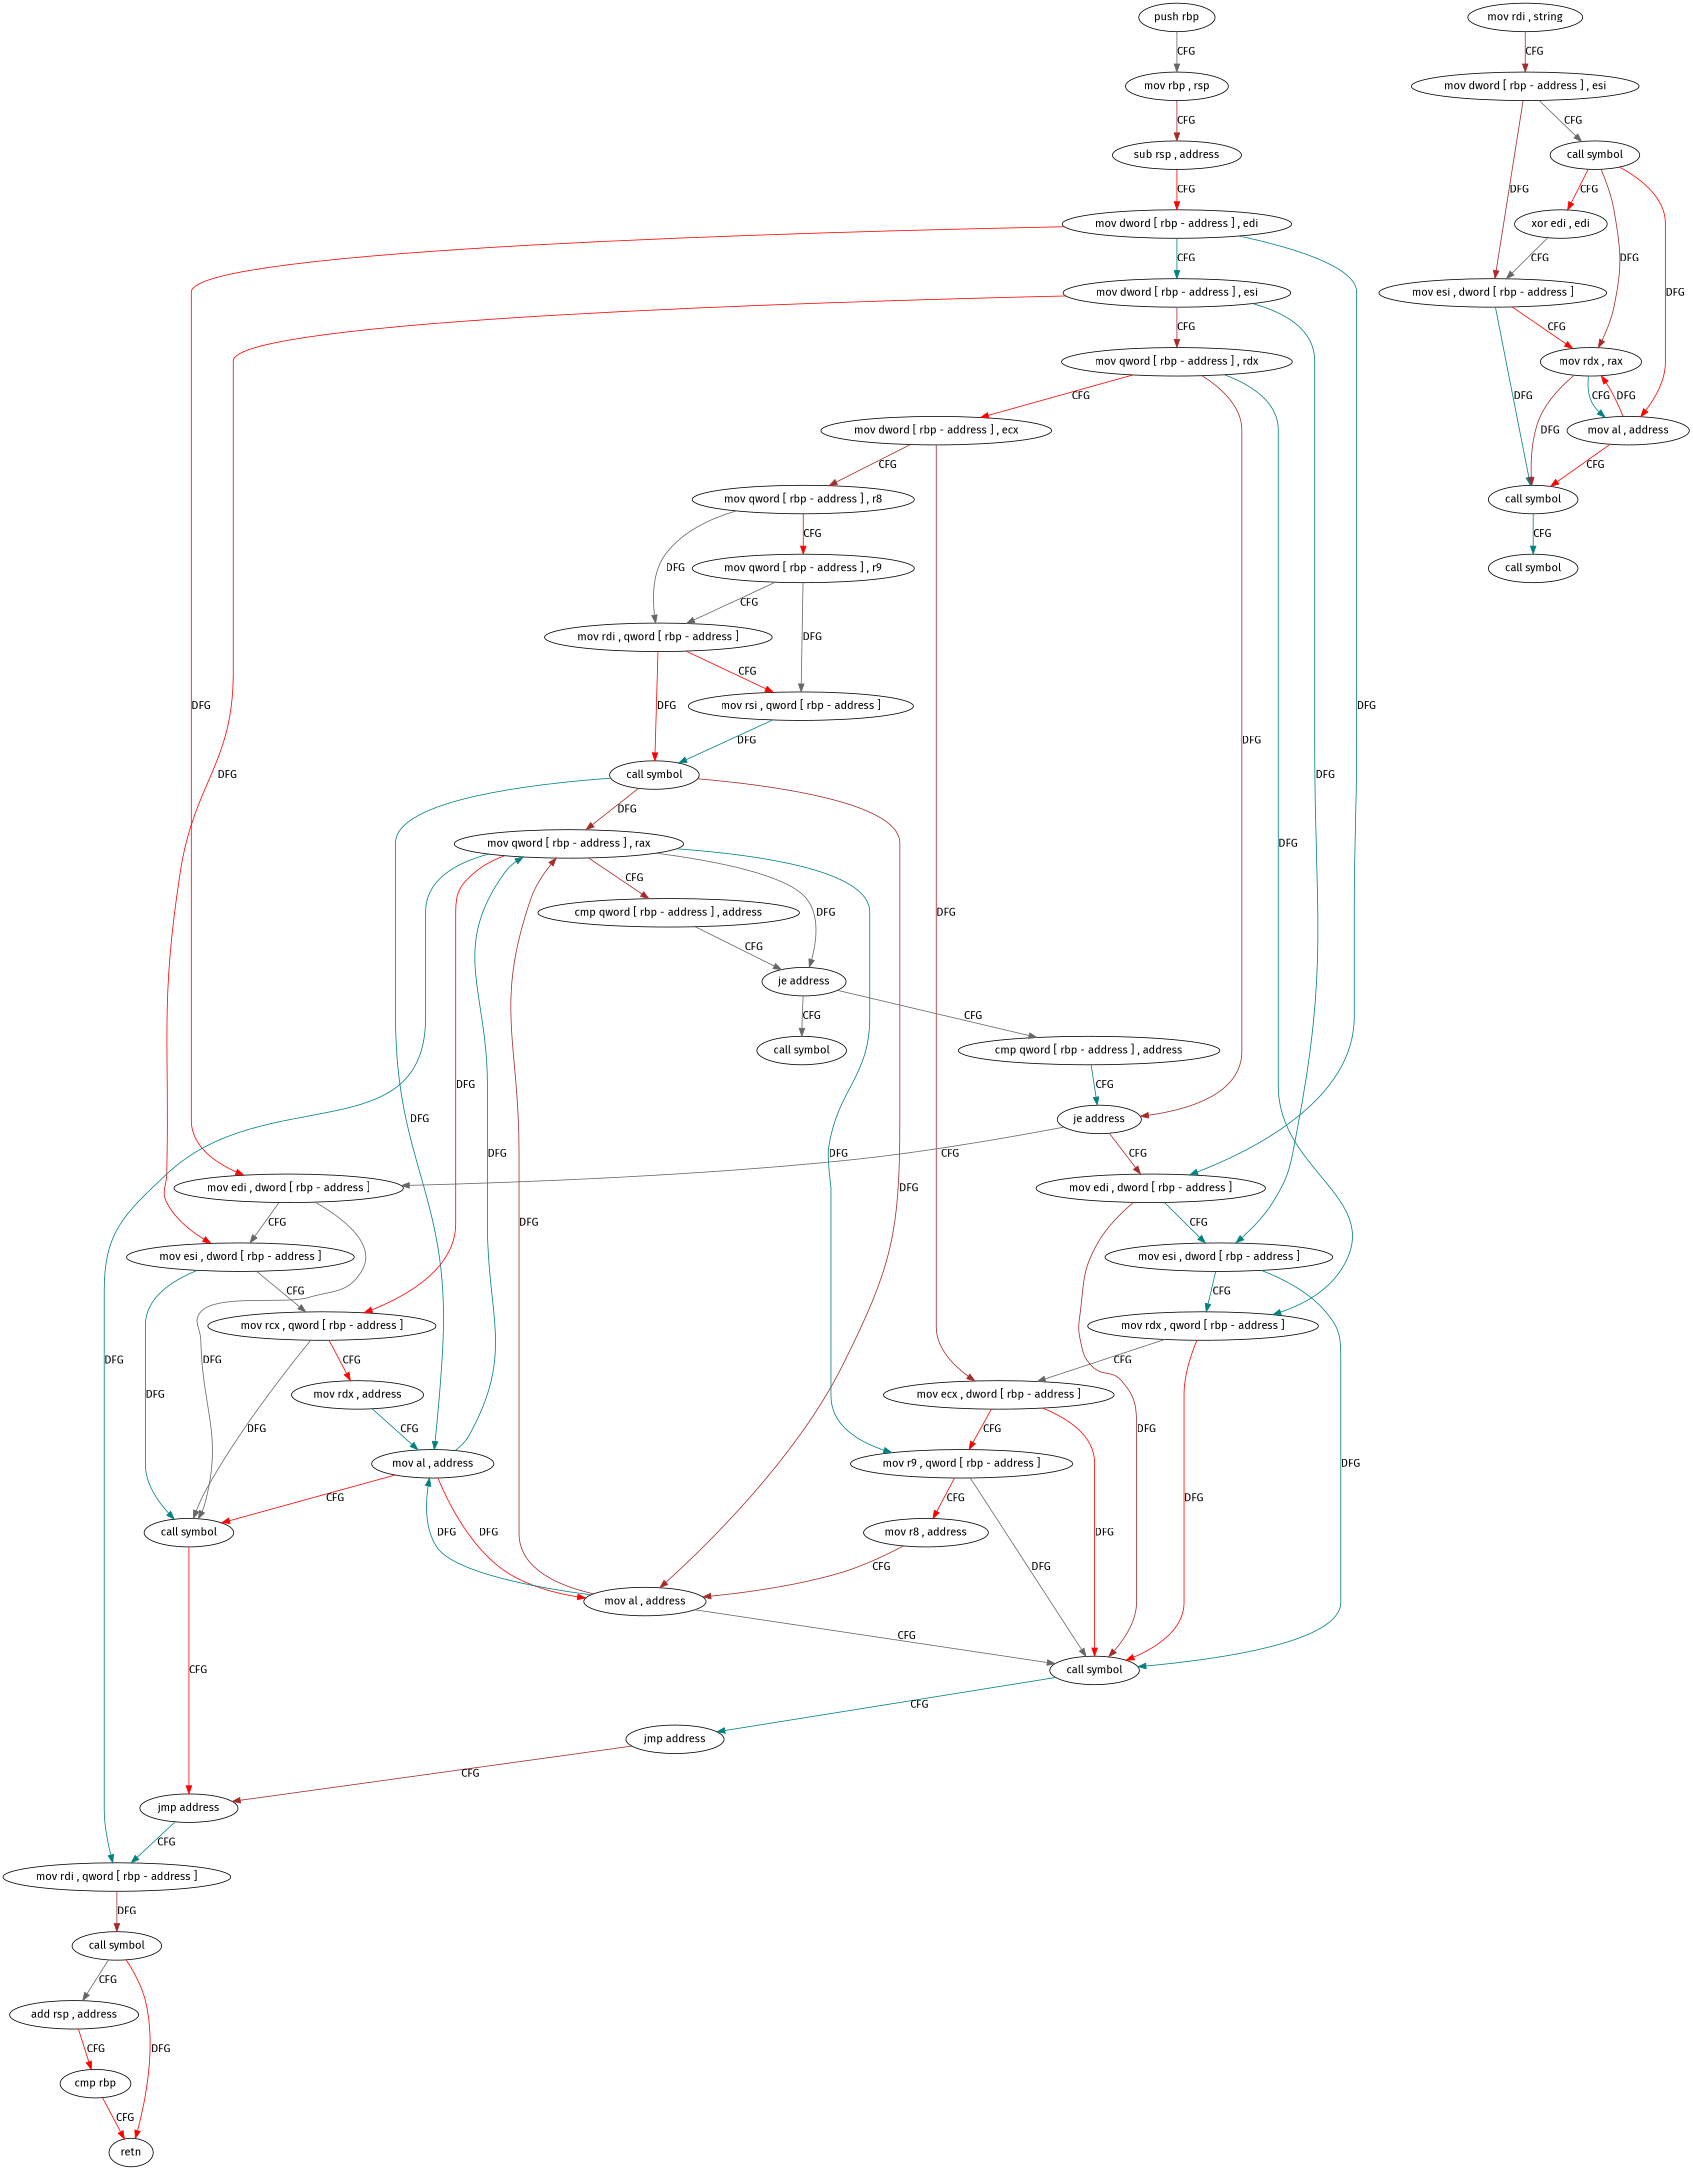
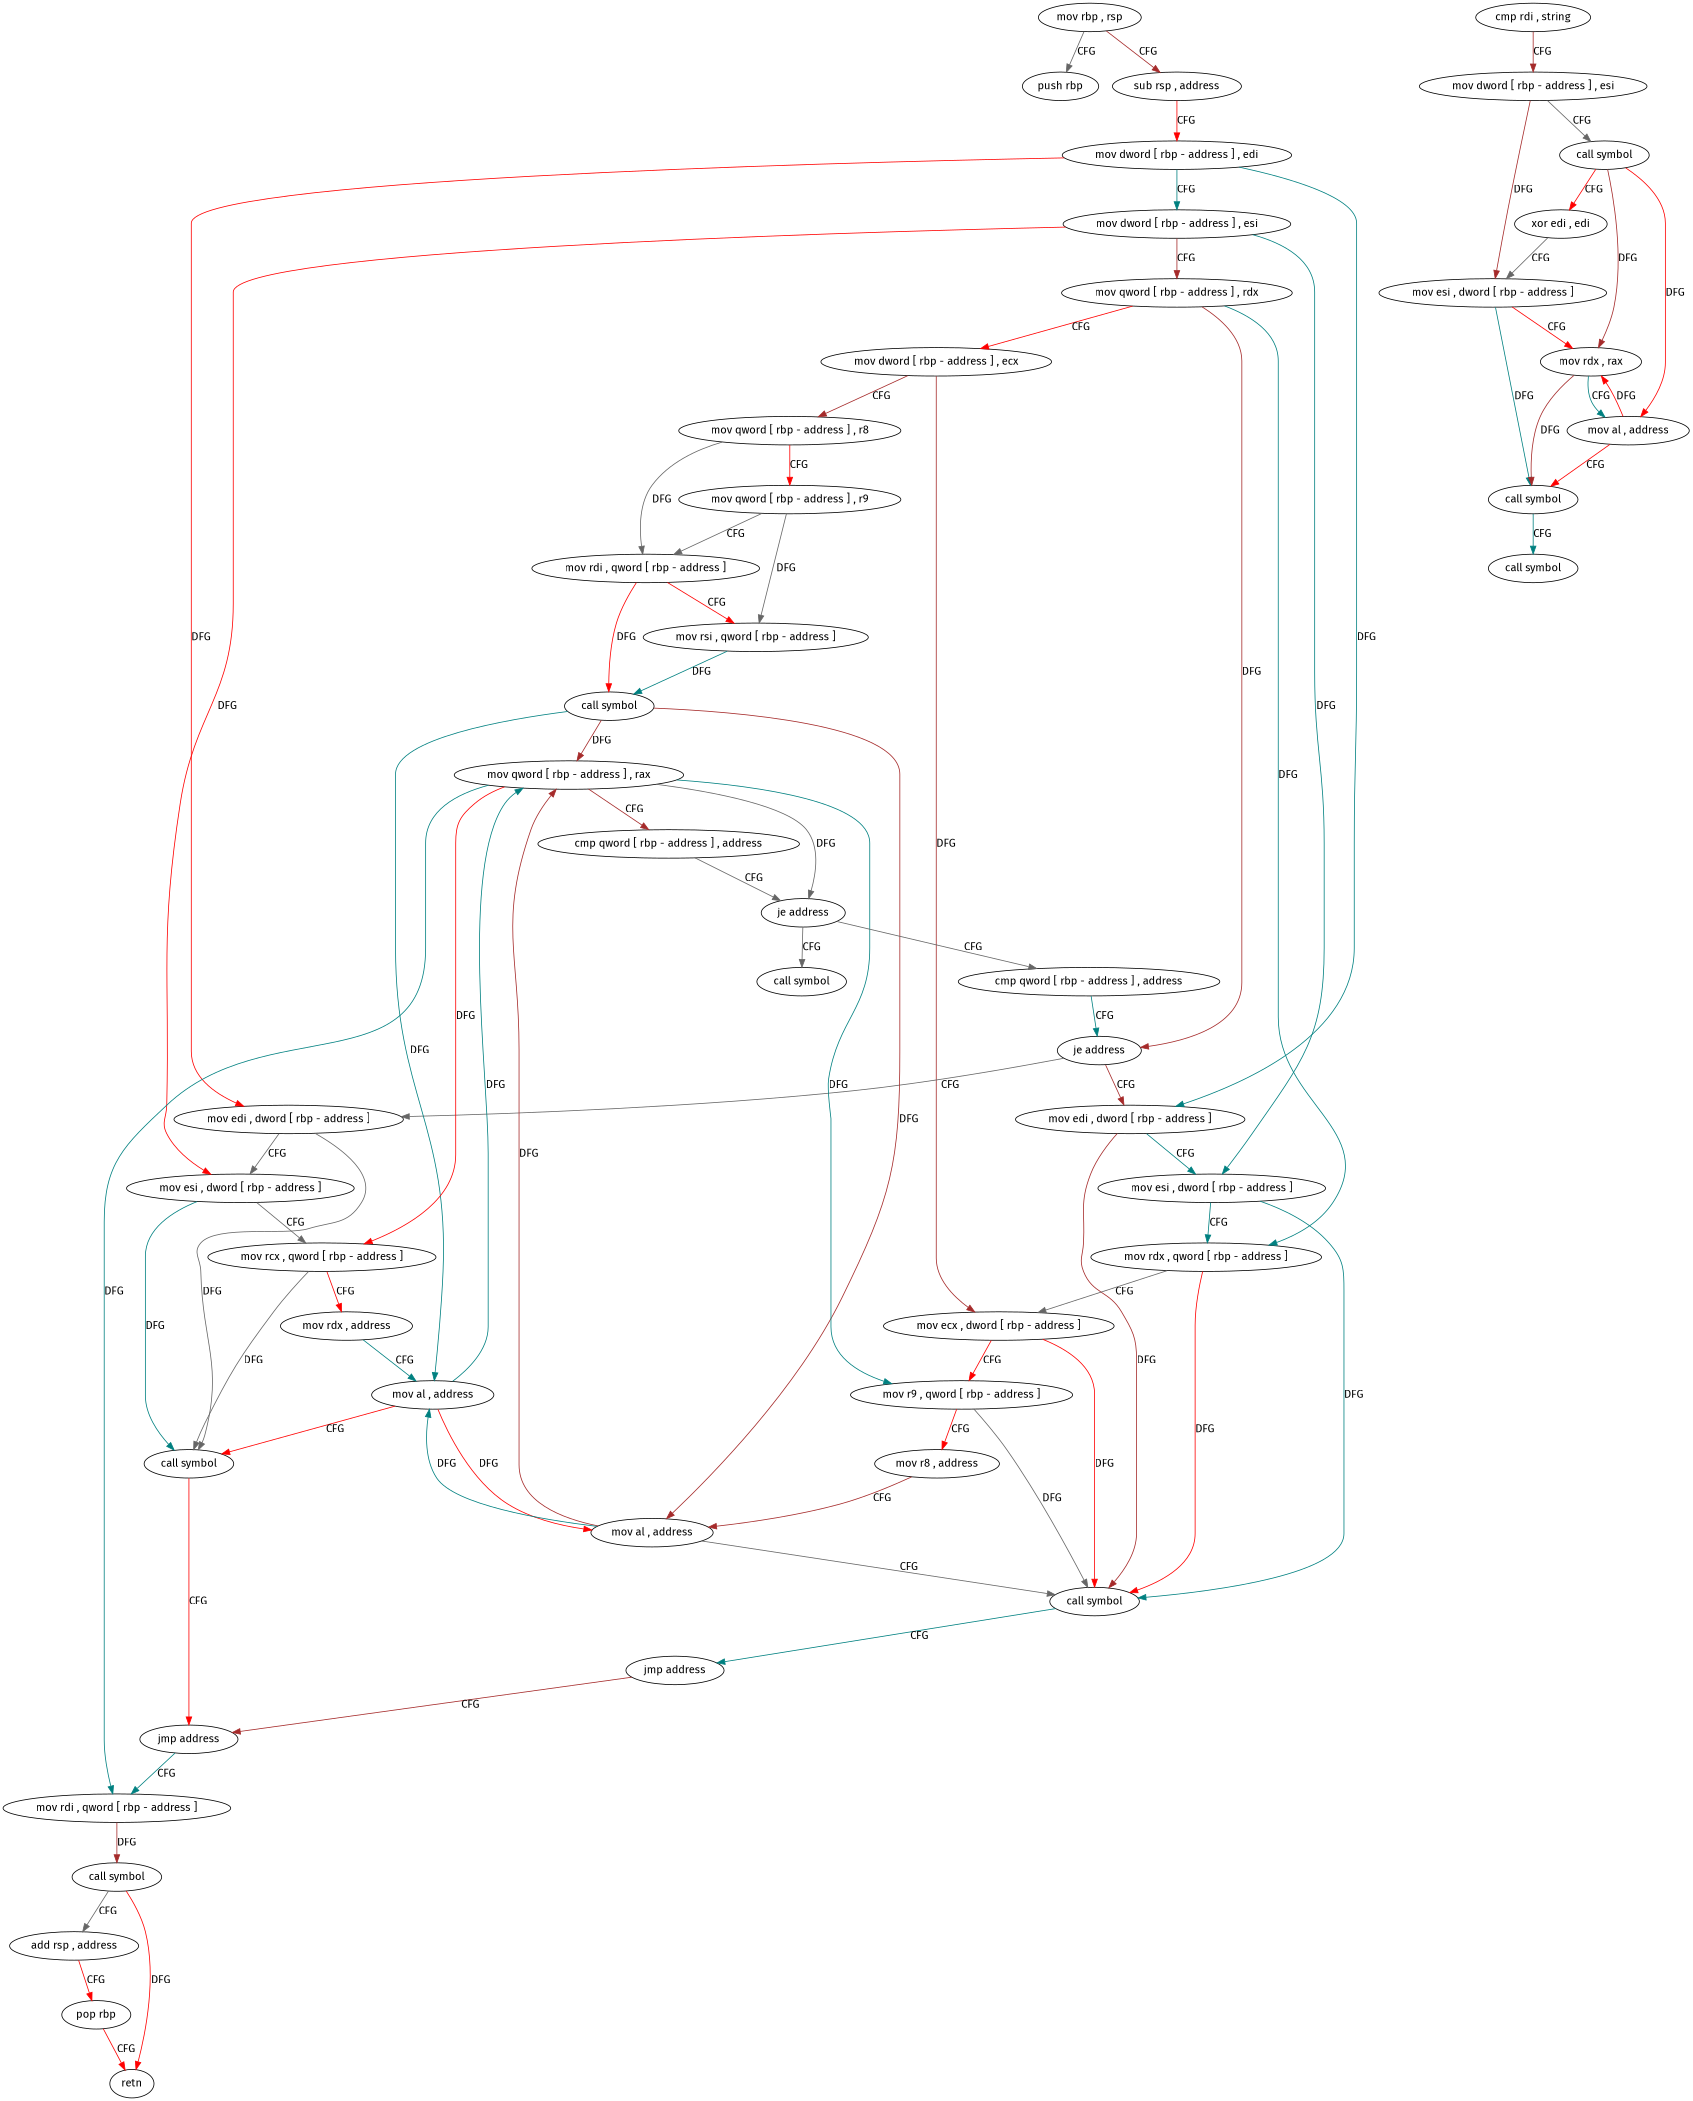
(1525, 17) -> (1533, 17)
(1177, 48) -> (1077, 48)
(96, 2084) -> (96, 2015)
